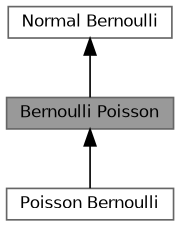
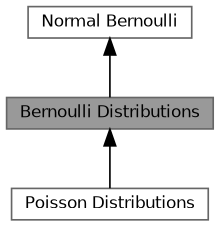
(90, 113) -> (110, 113)
(90, 204) -> (110, 204)
